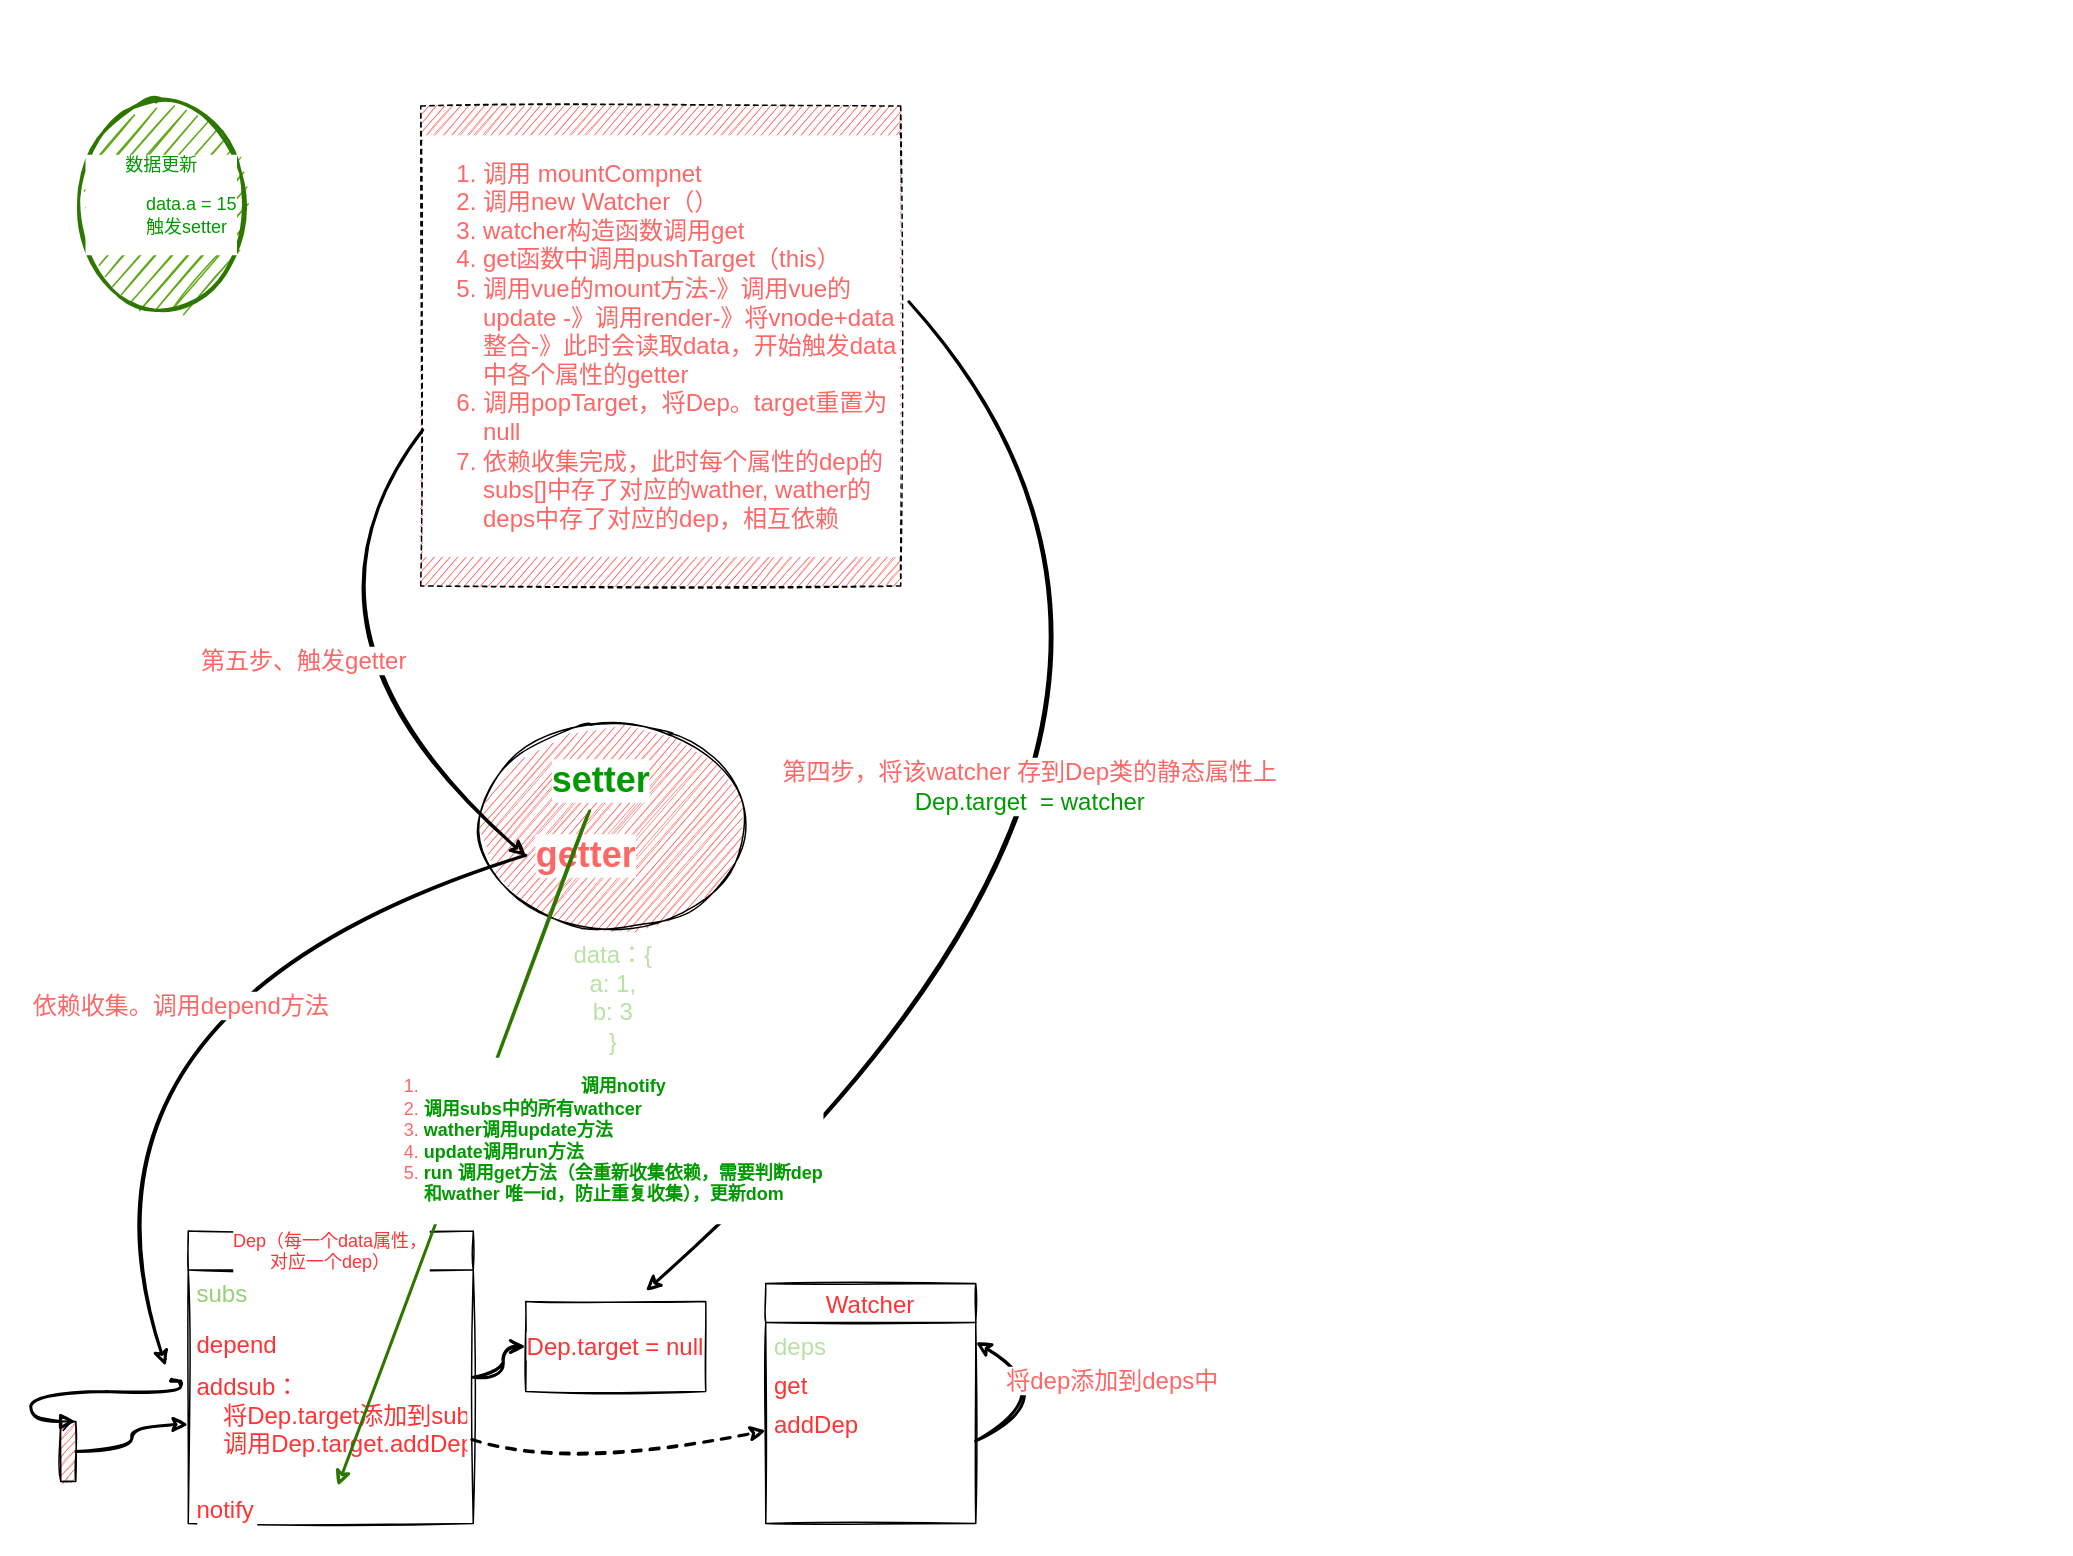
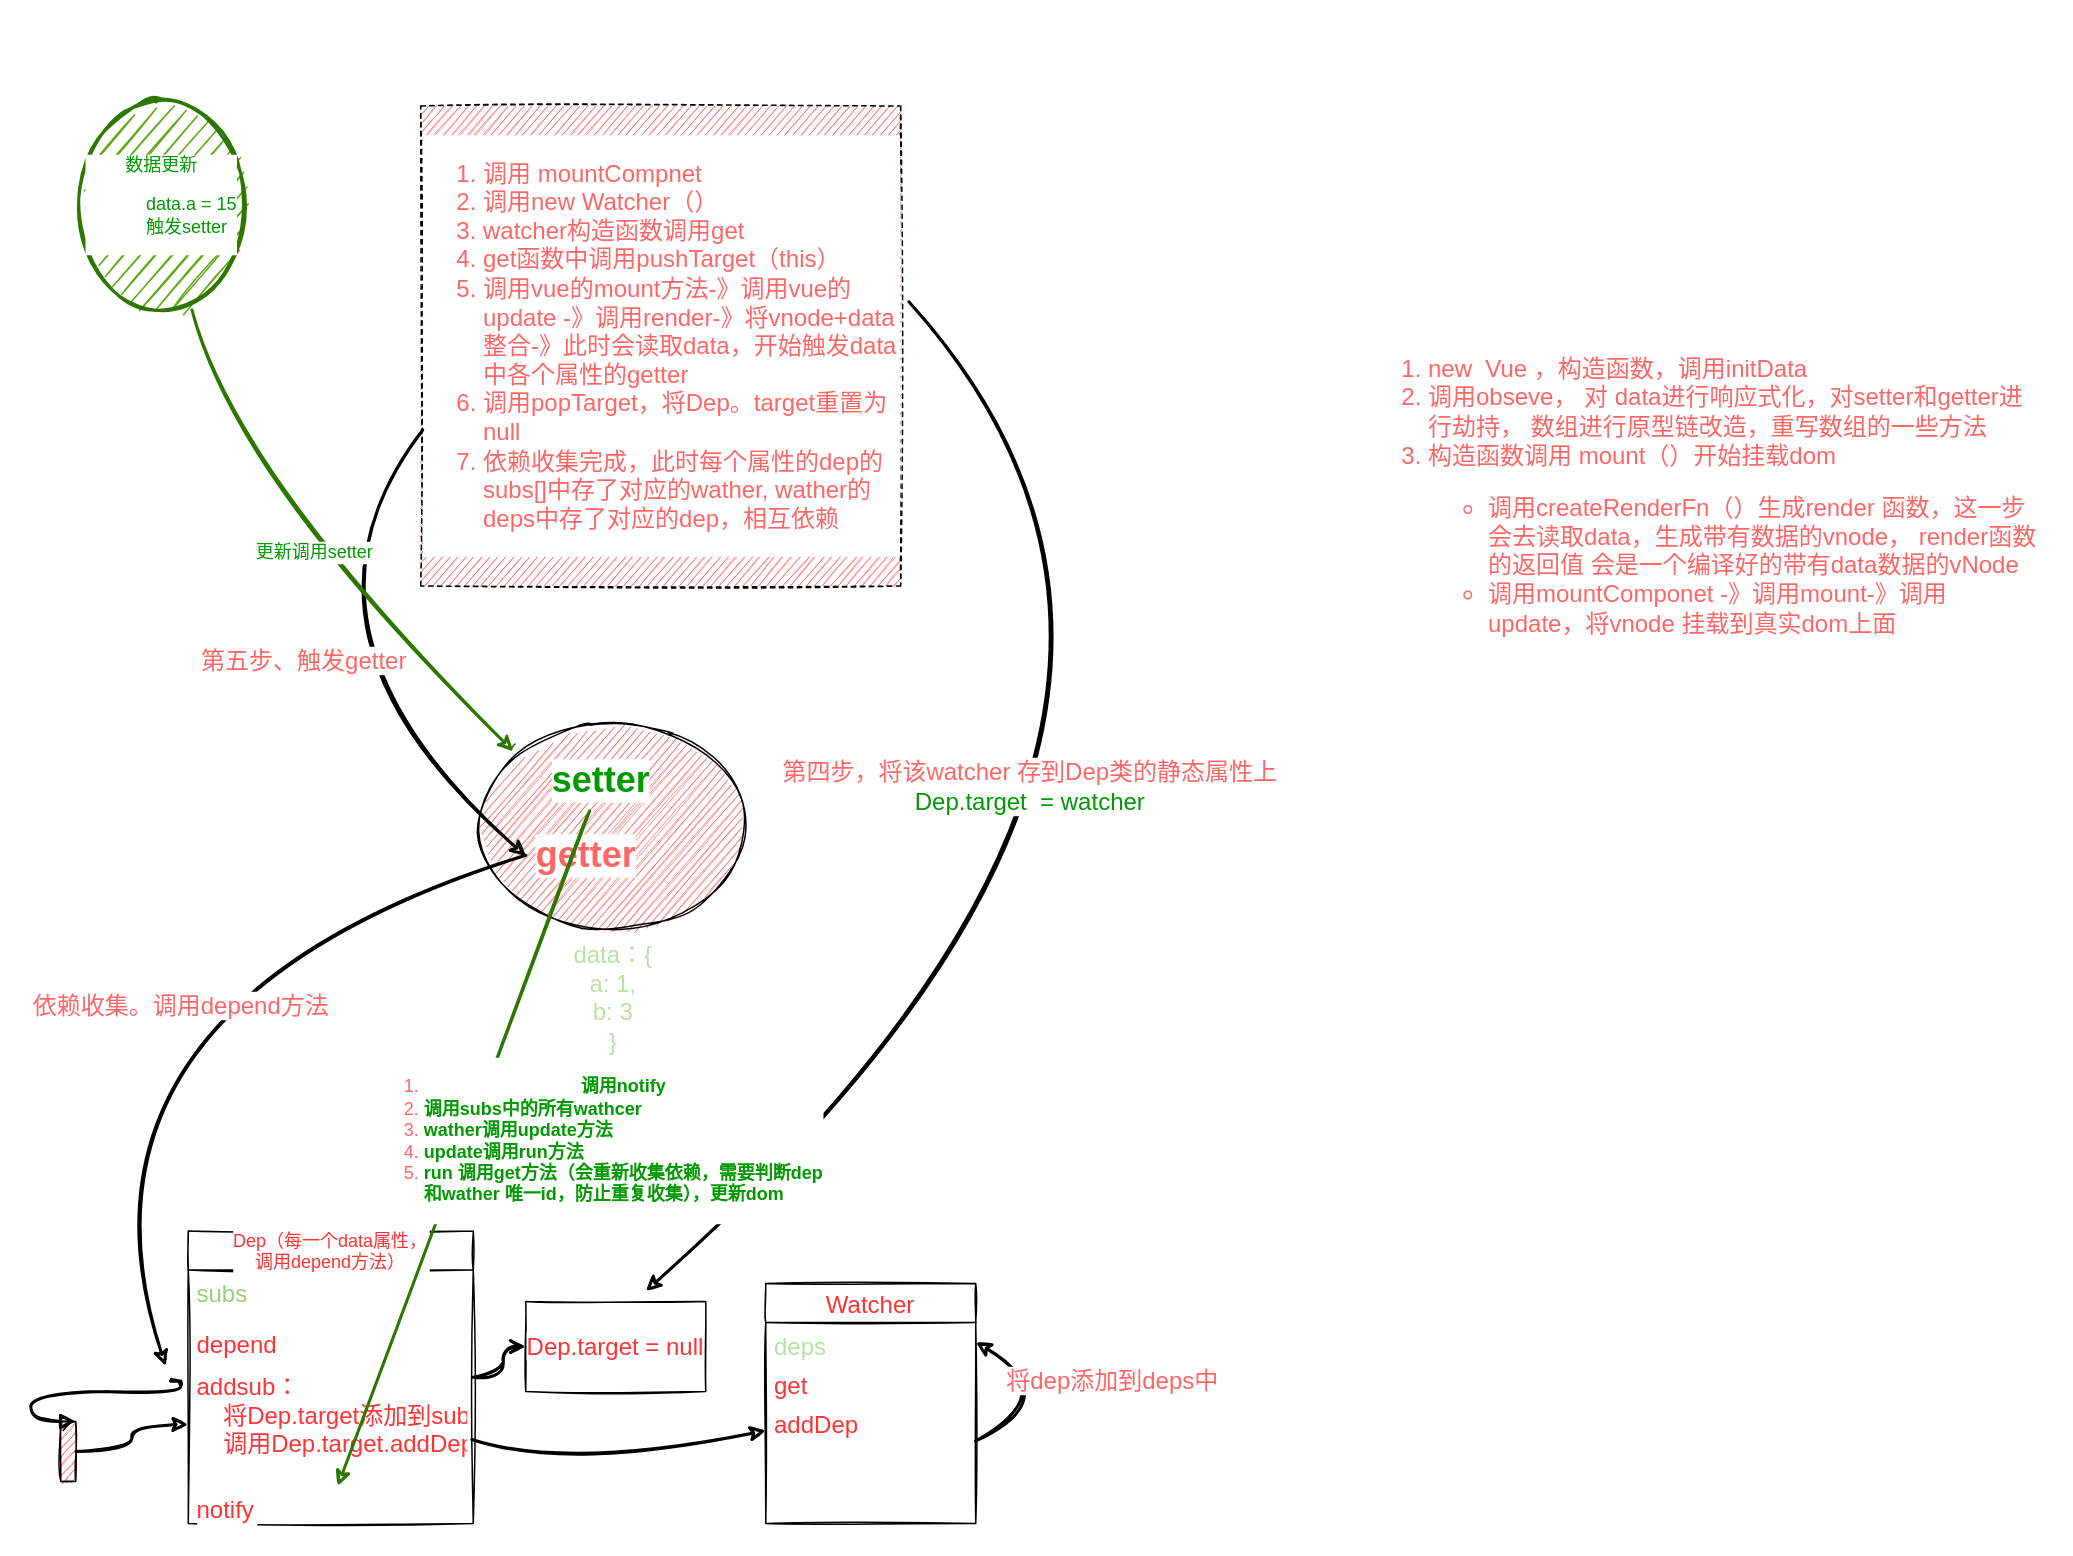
none -> (263, 458)
none -> (1703, 496)
(330, 1241) -> (330, 1241)
(650, 1449) -> (650, 1449)
